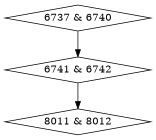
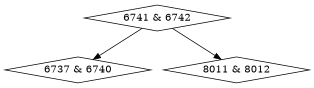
(78, 40) -> (121, 42)
